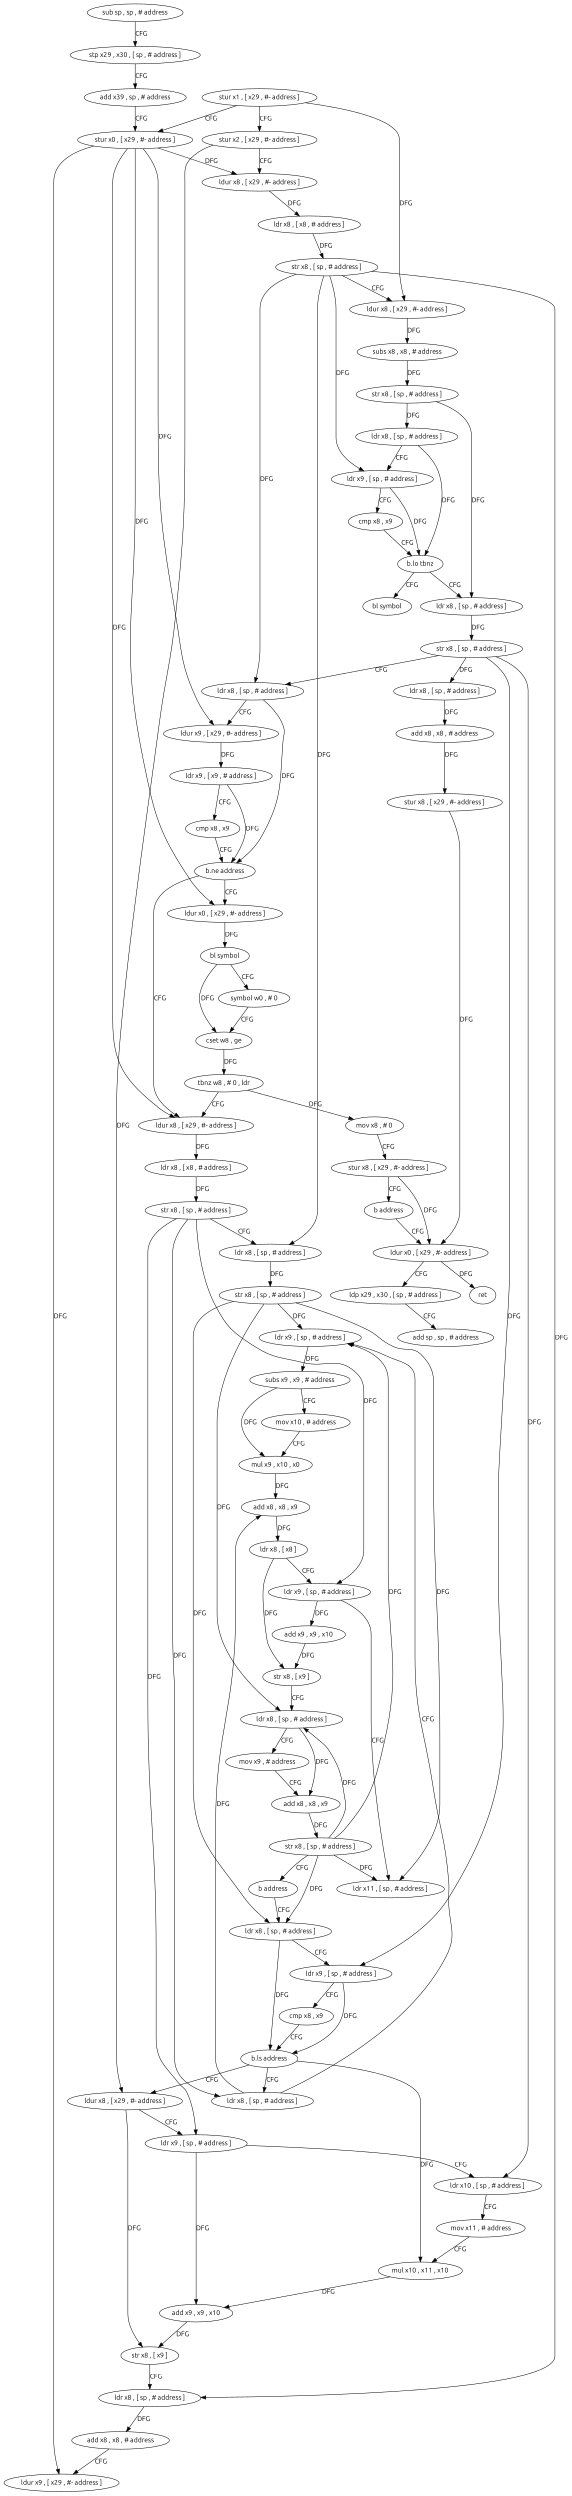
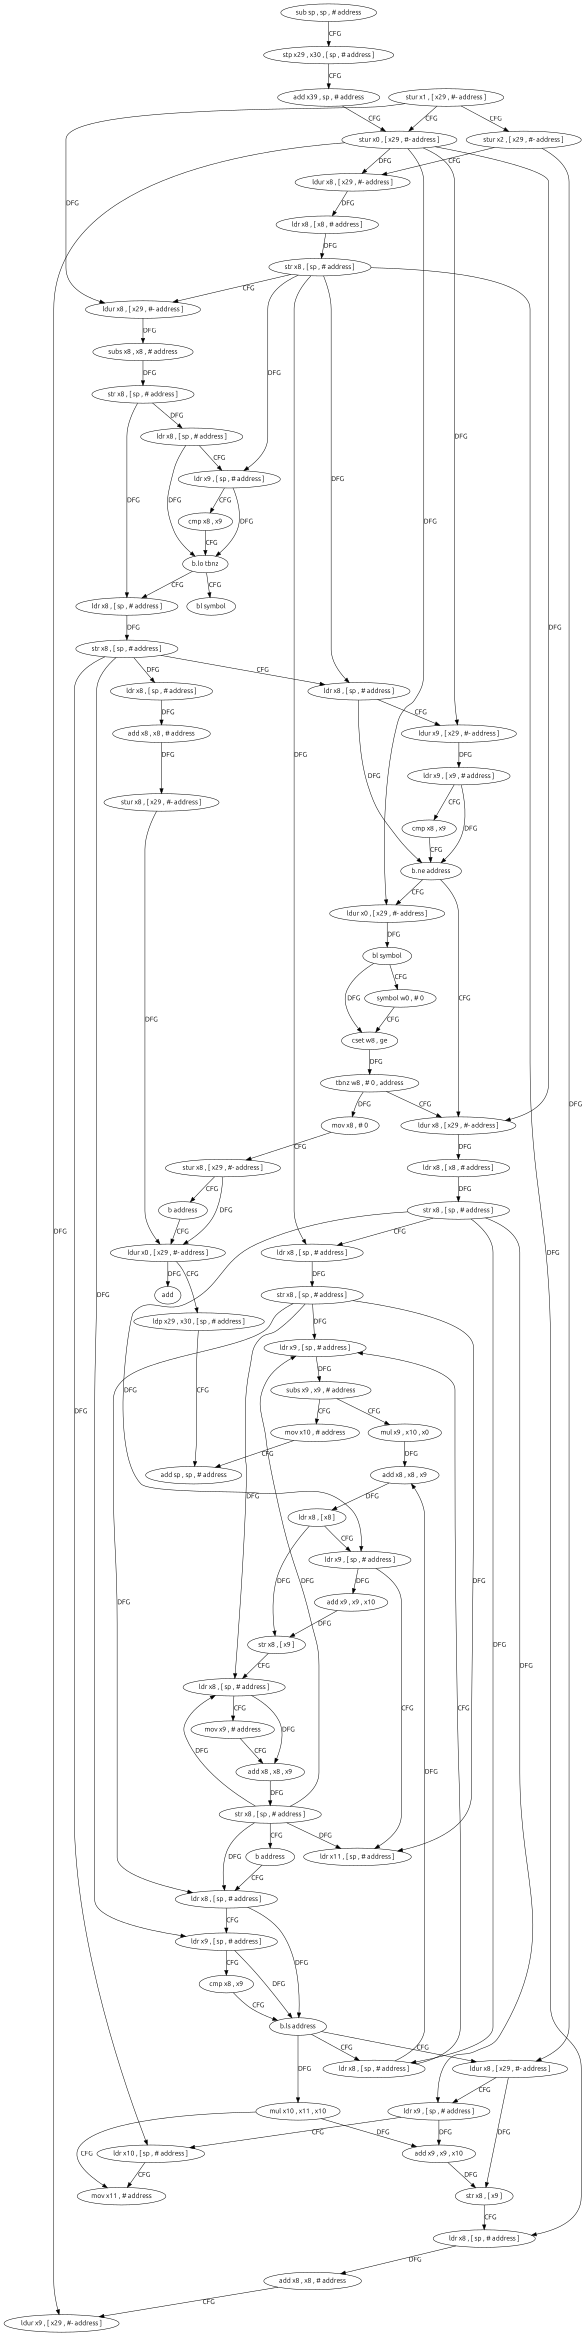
(224, 1083) -> (370, 1083)
(483, 1295) -> (168, 1295)
(250, 1423) -> (374, 1412)
(292, 1442) -> (257, 1453)
(453, 2248) -> (146, 2121)
